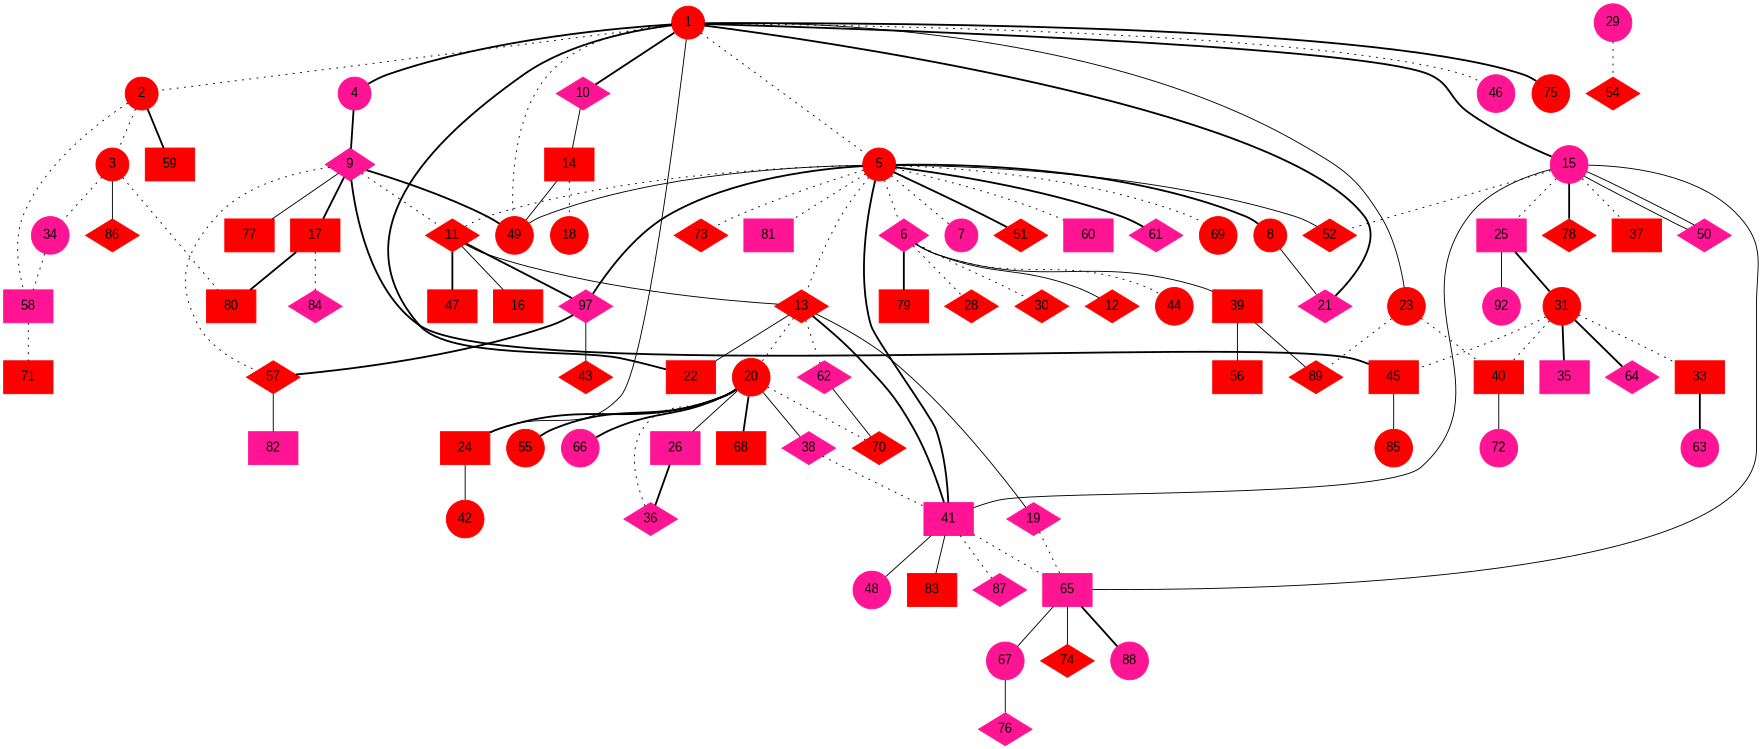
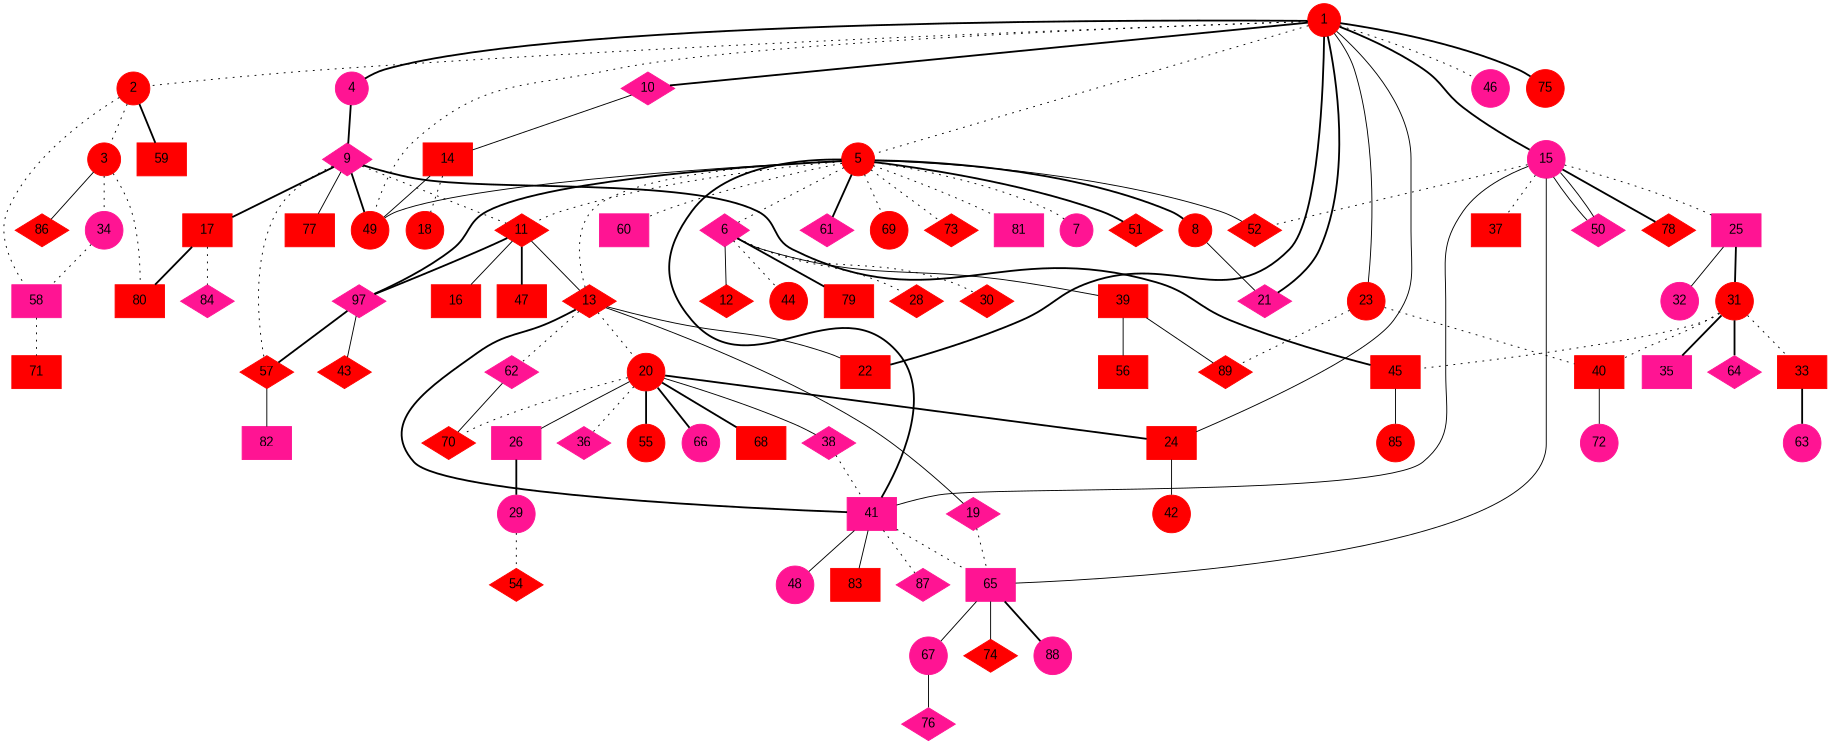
(1502, 306) -> (1680, 301)
(663, 485) -> (516, 477)
